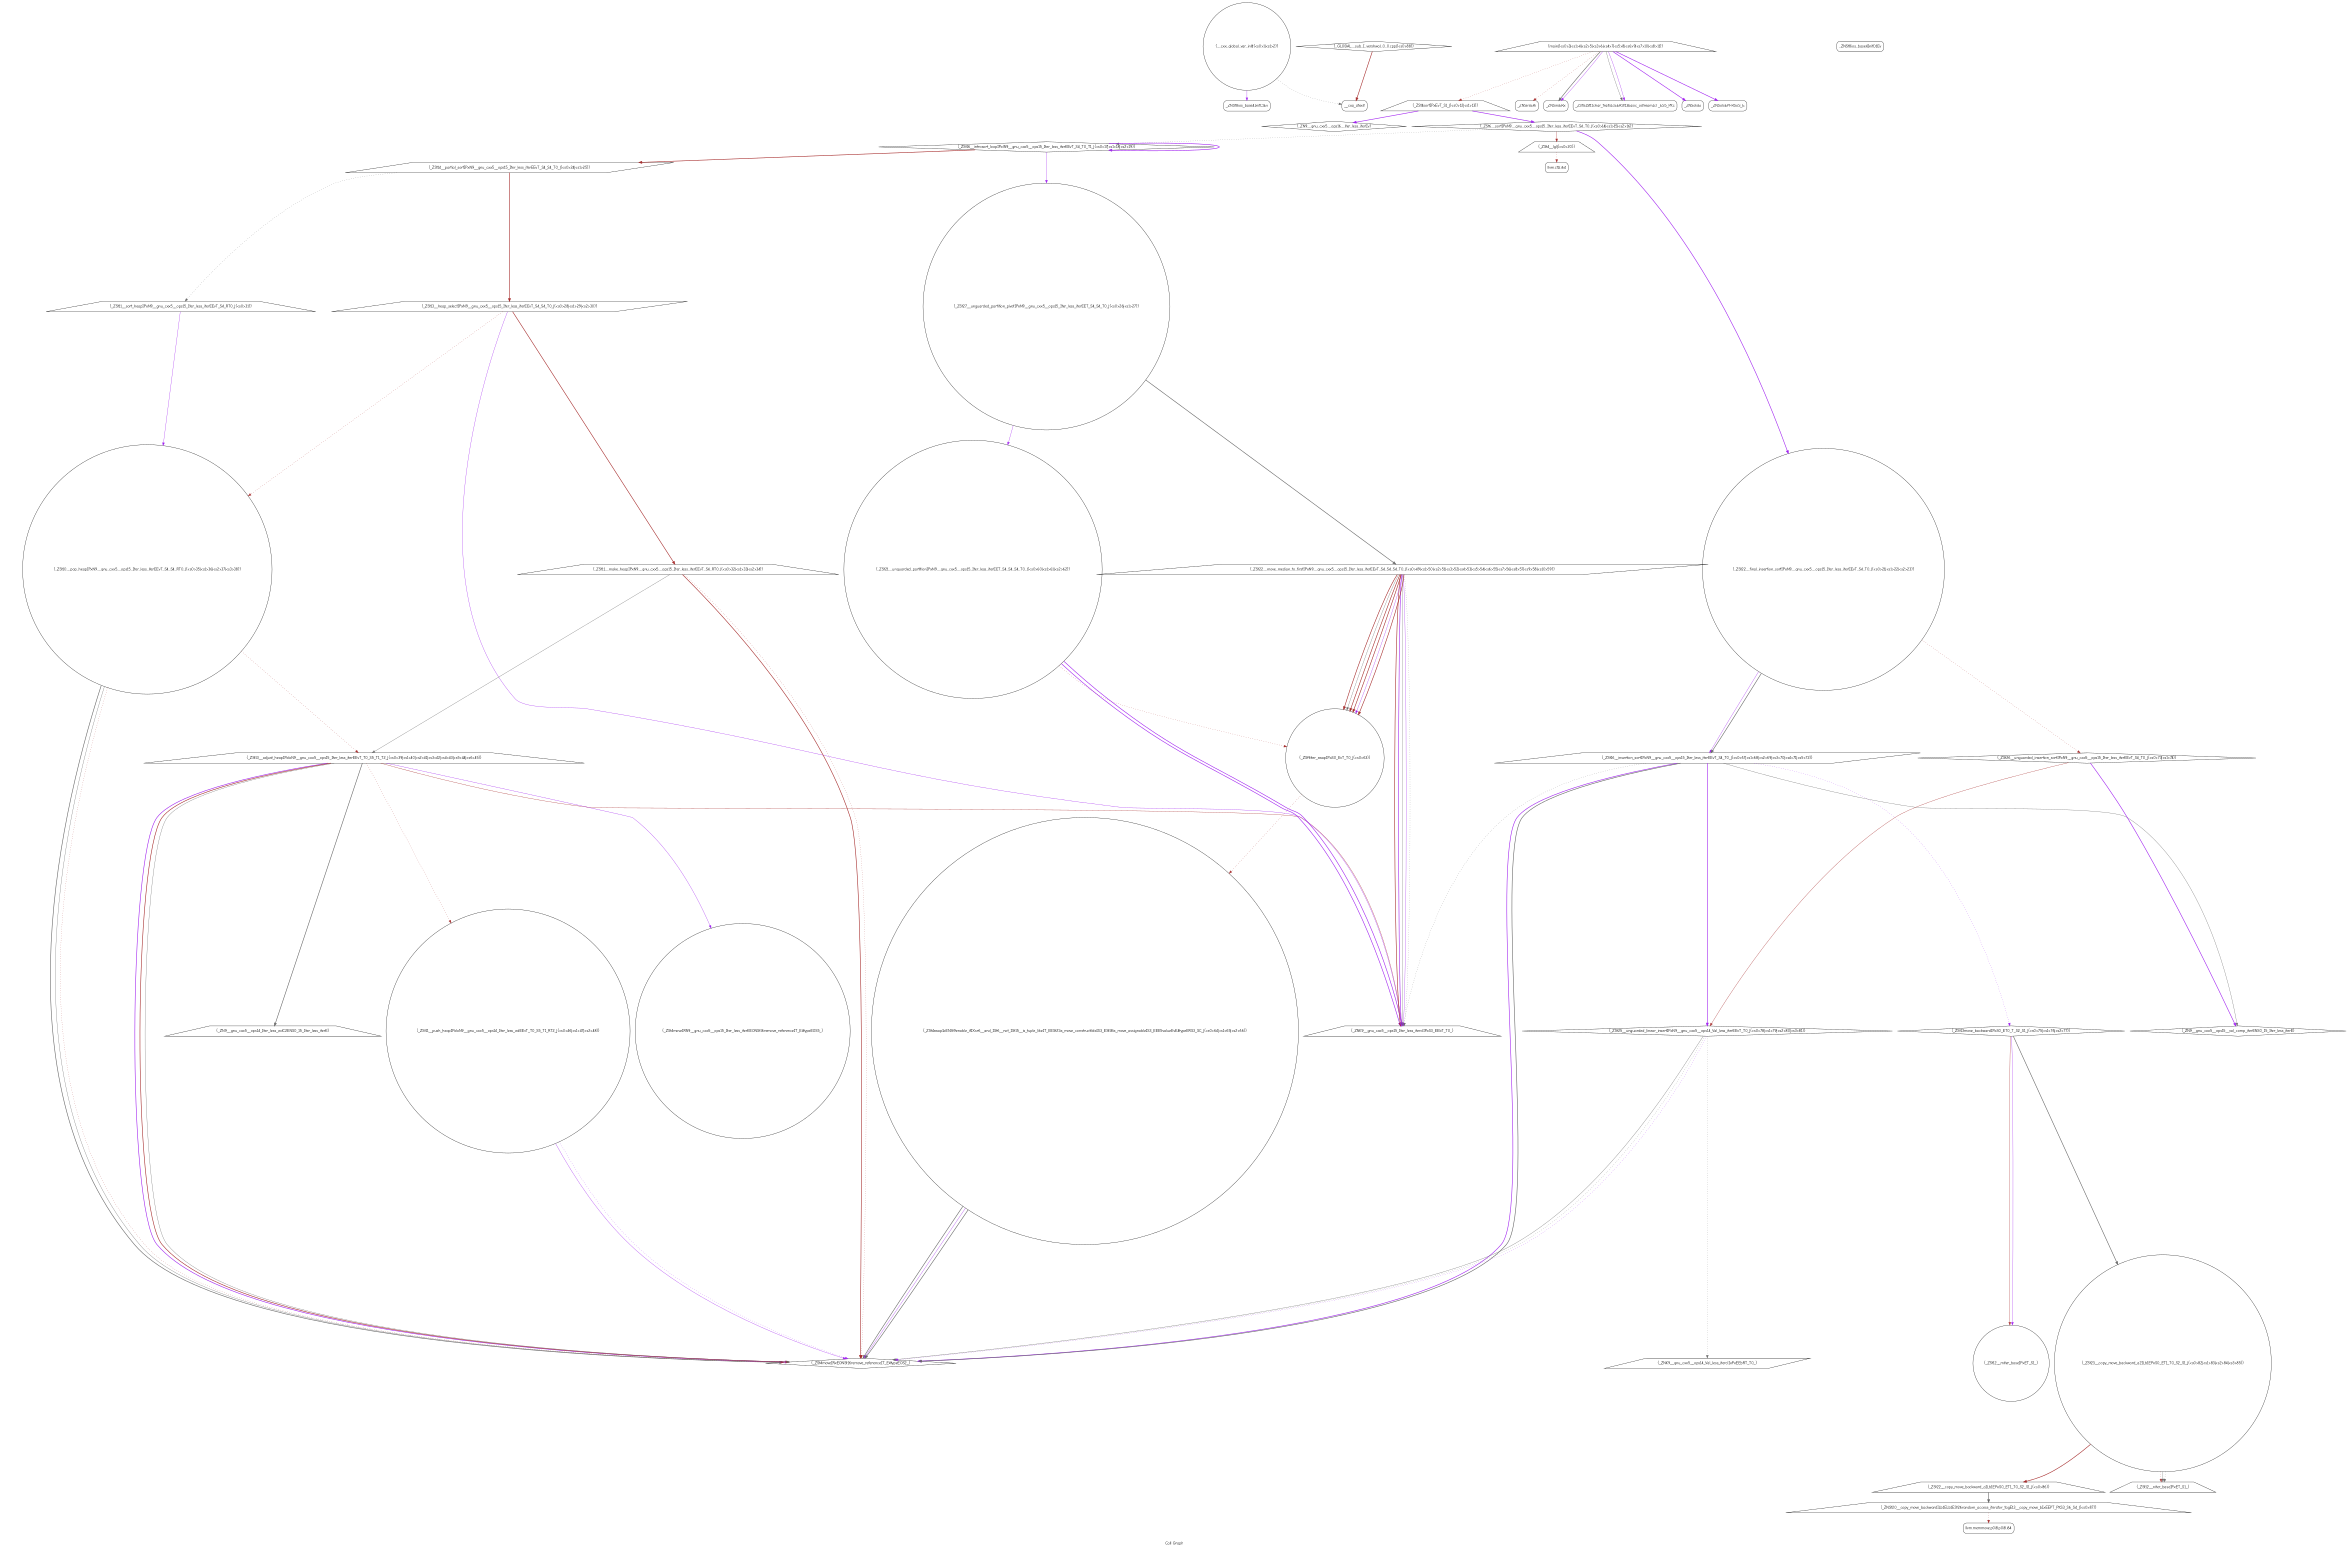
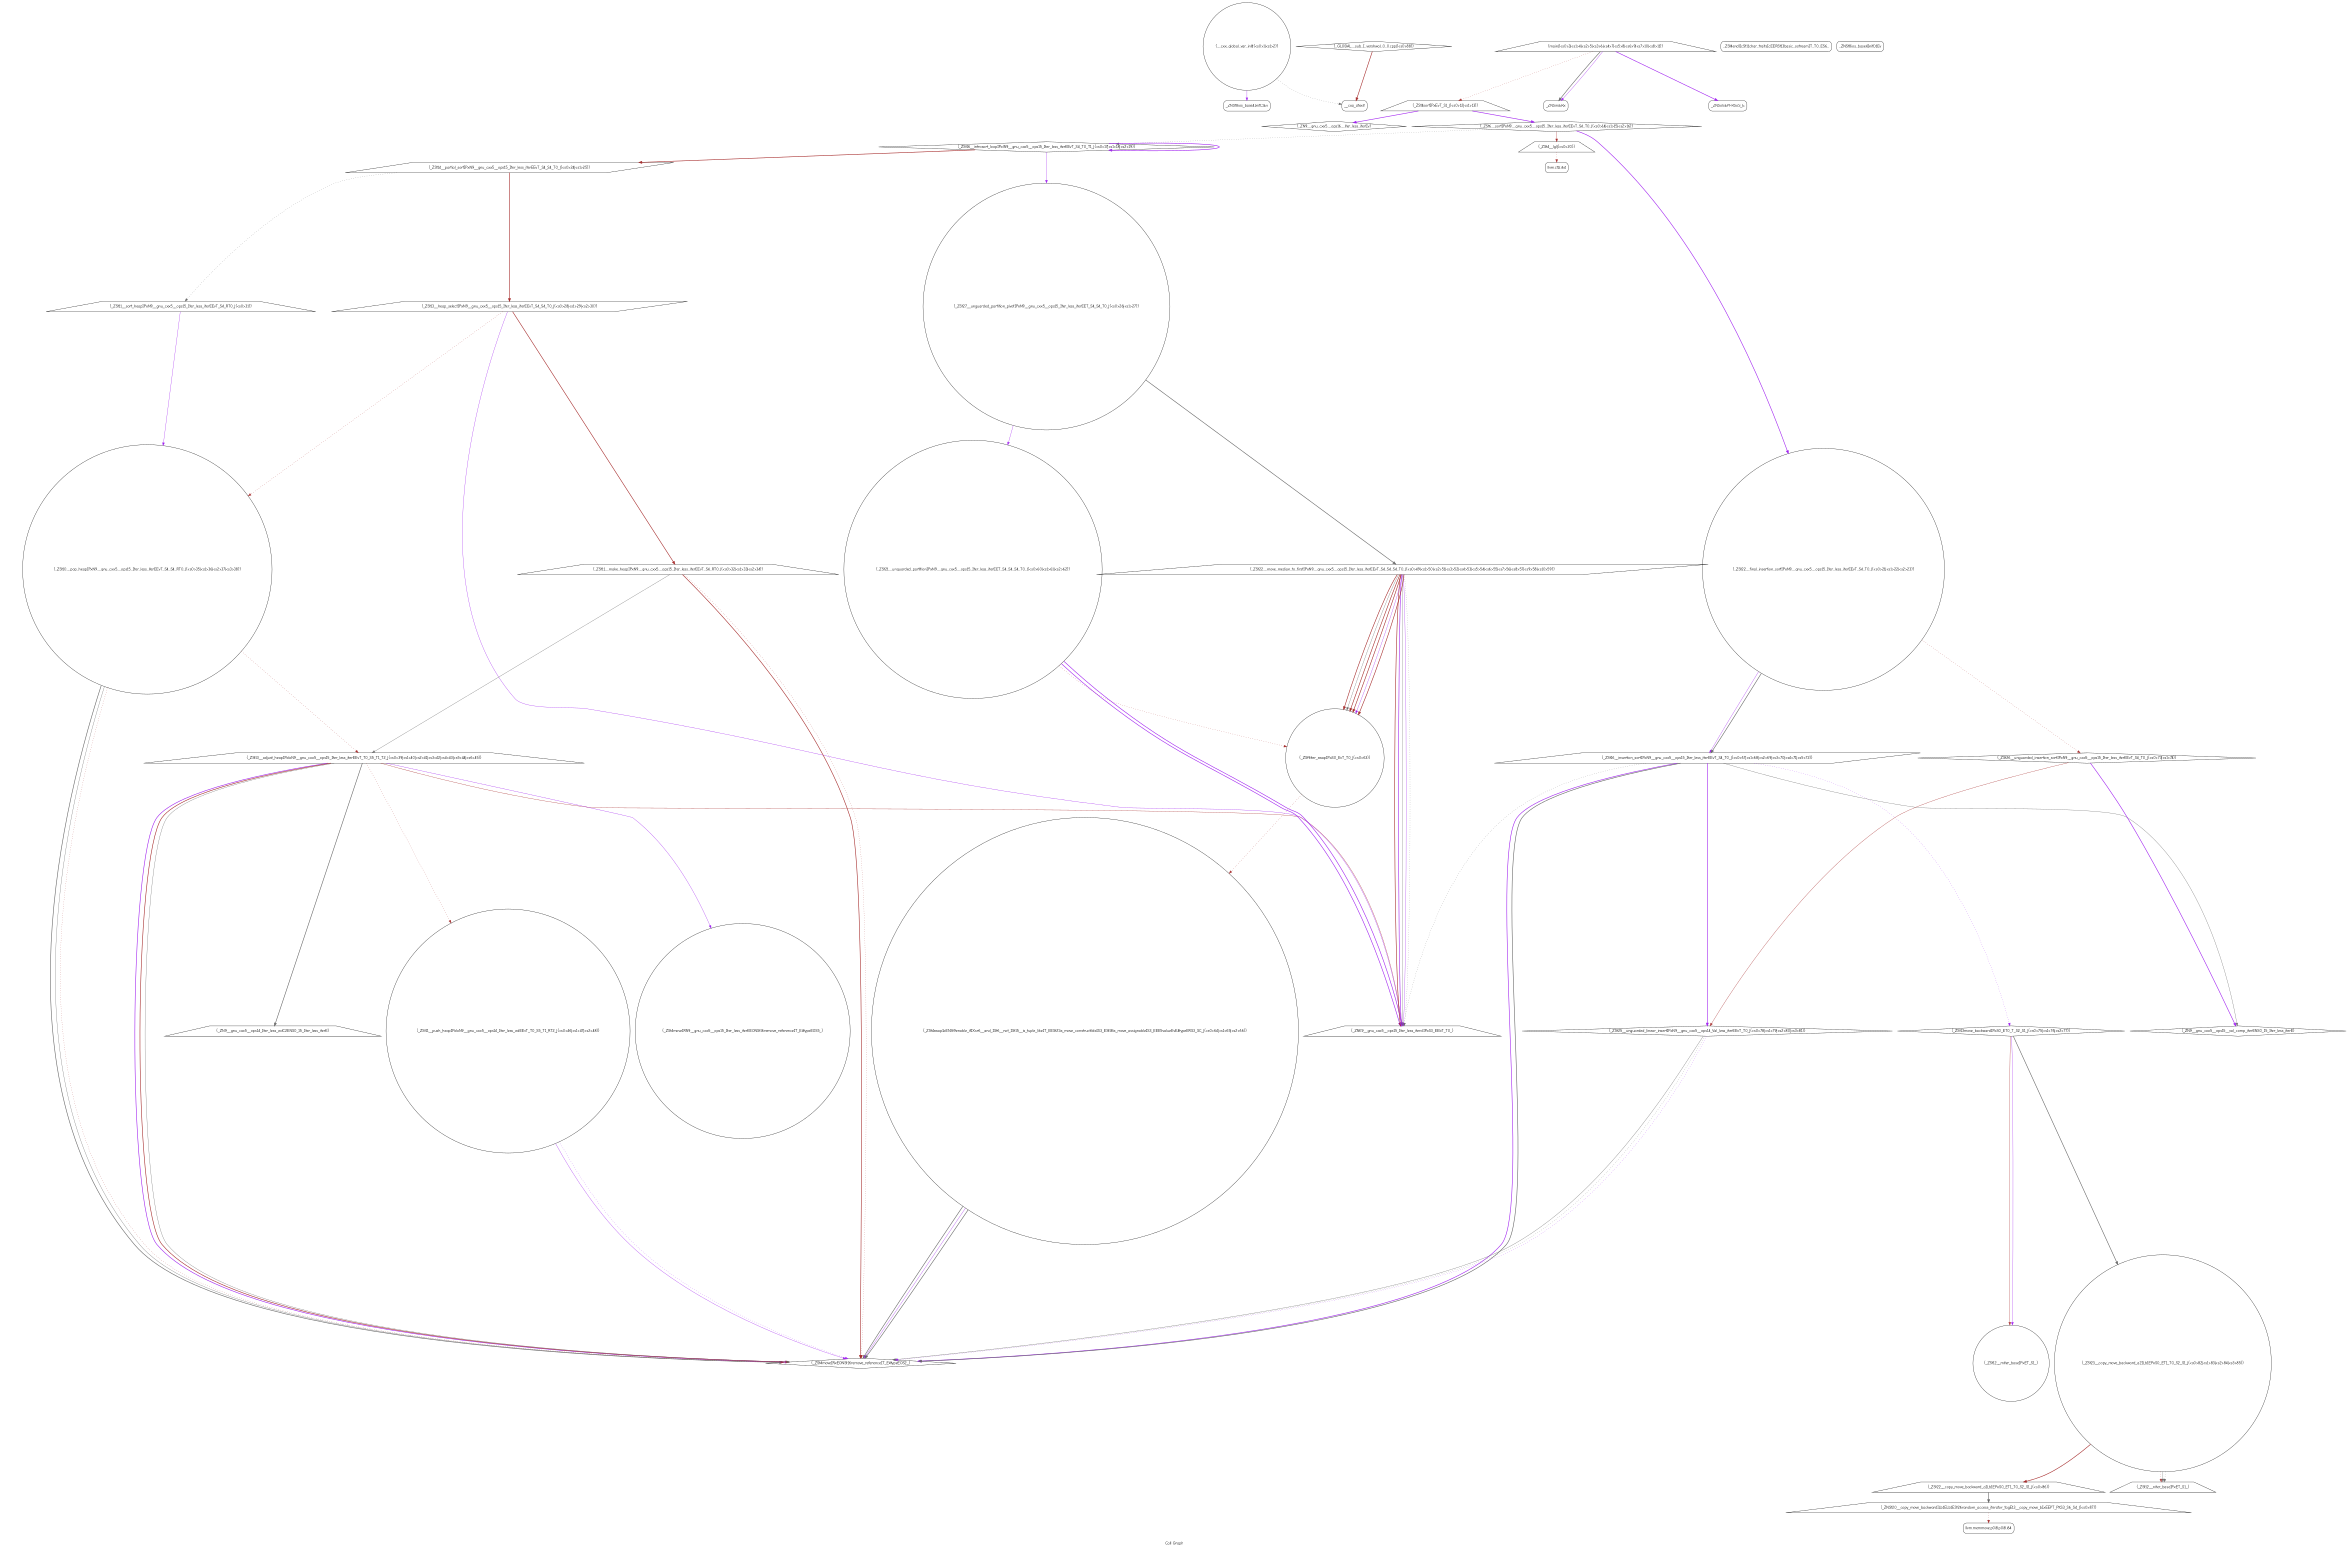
none -> (1776, 46)
(1527, 106) -> none
(1625, 106) -> none
(1693, 106) -> none
(1707, 1363) -> none
